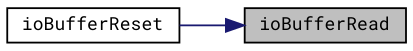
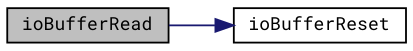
(203, 25) -> (192, 25)
